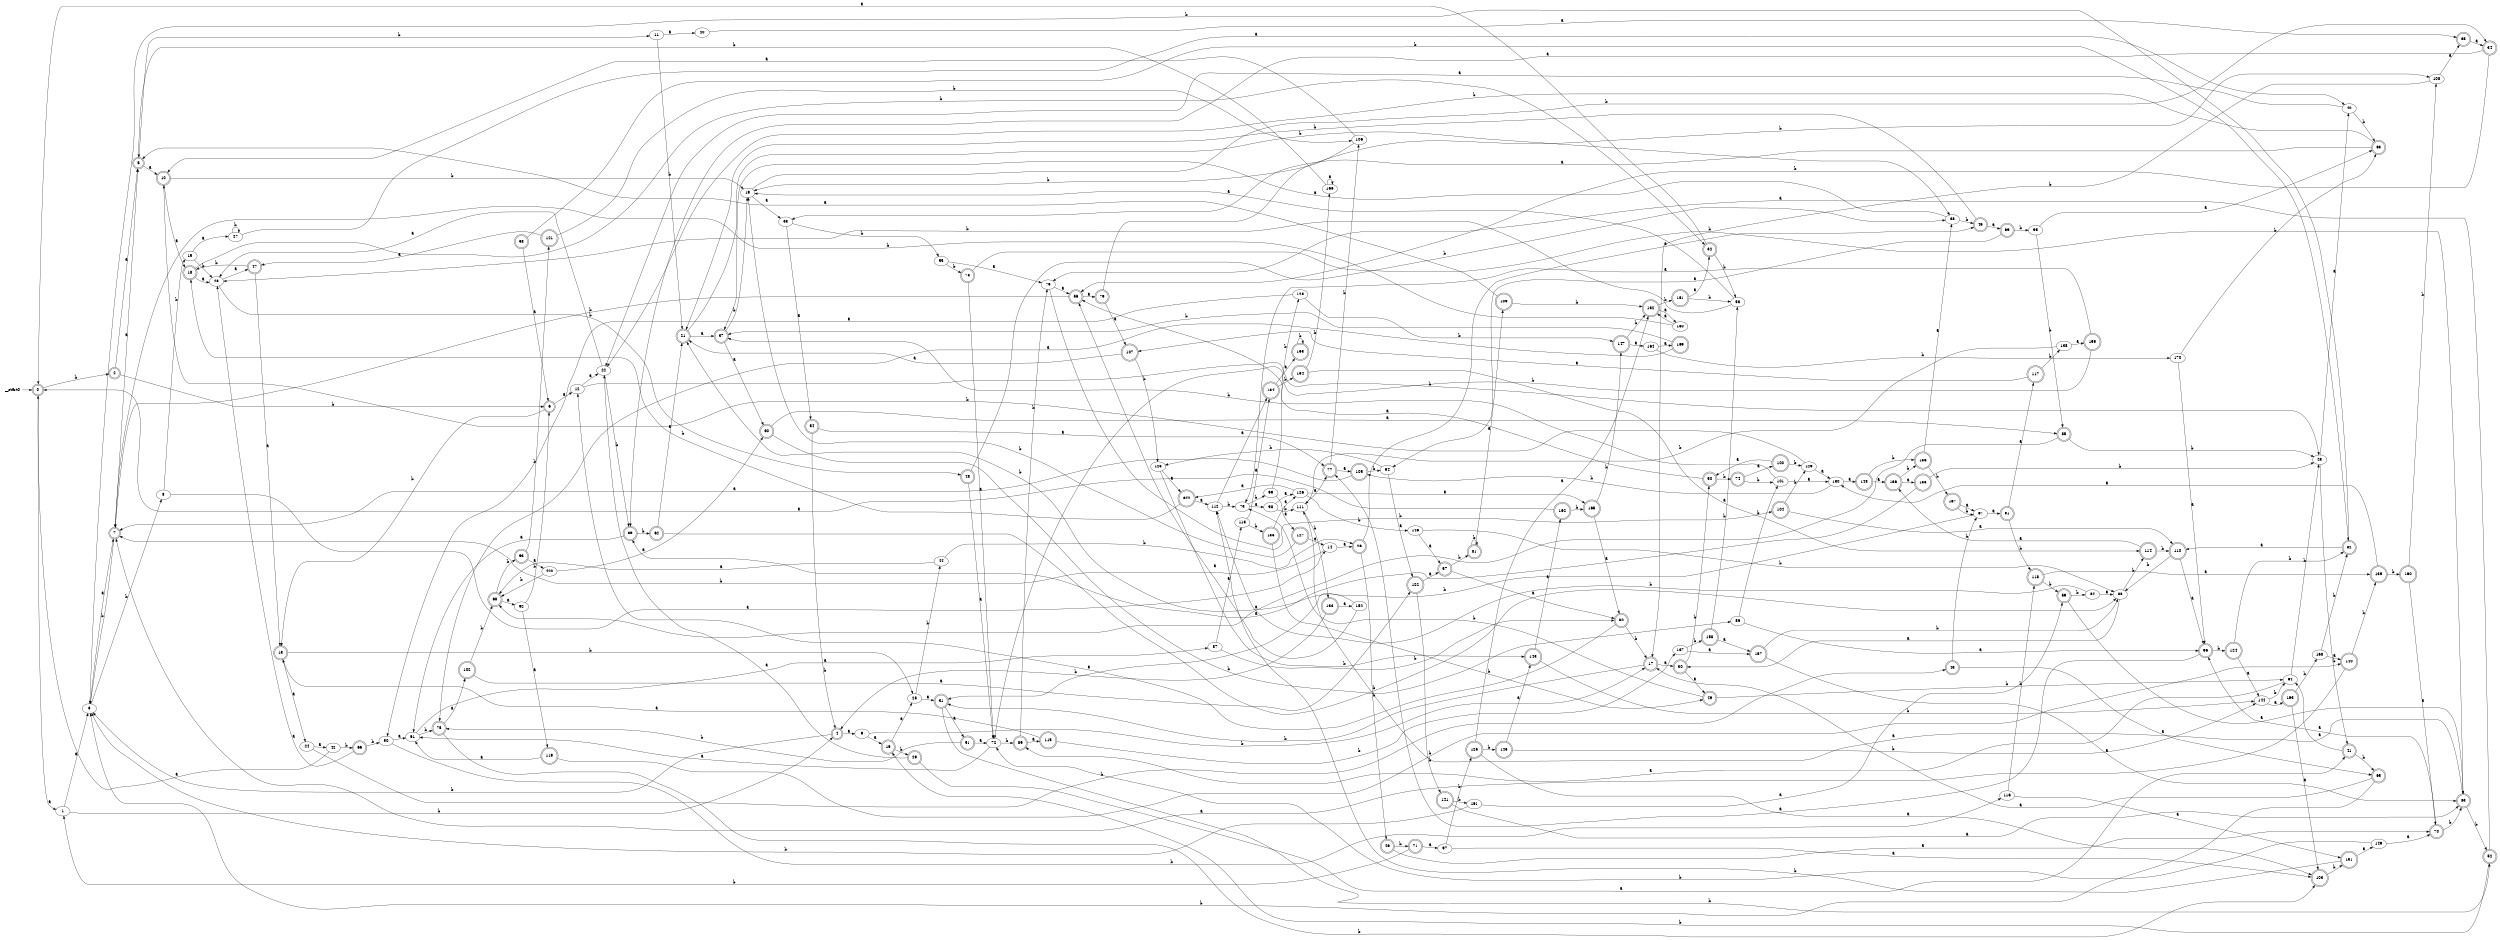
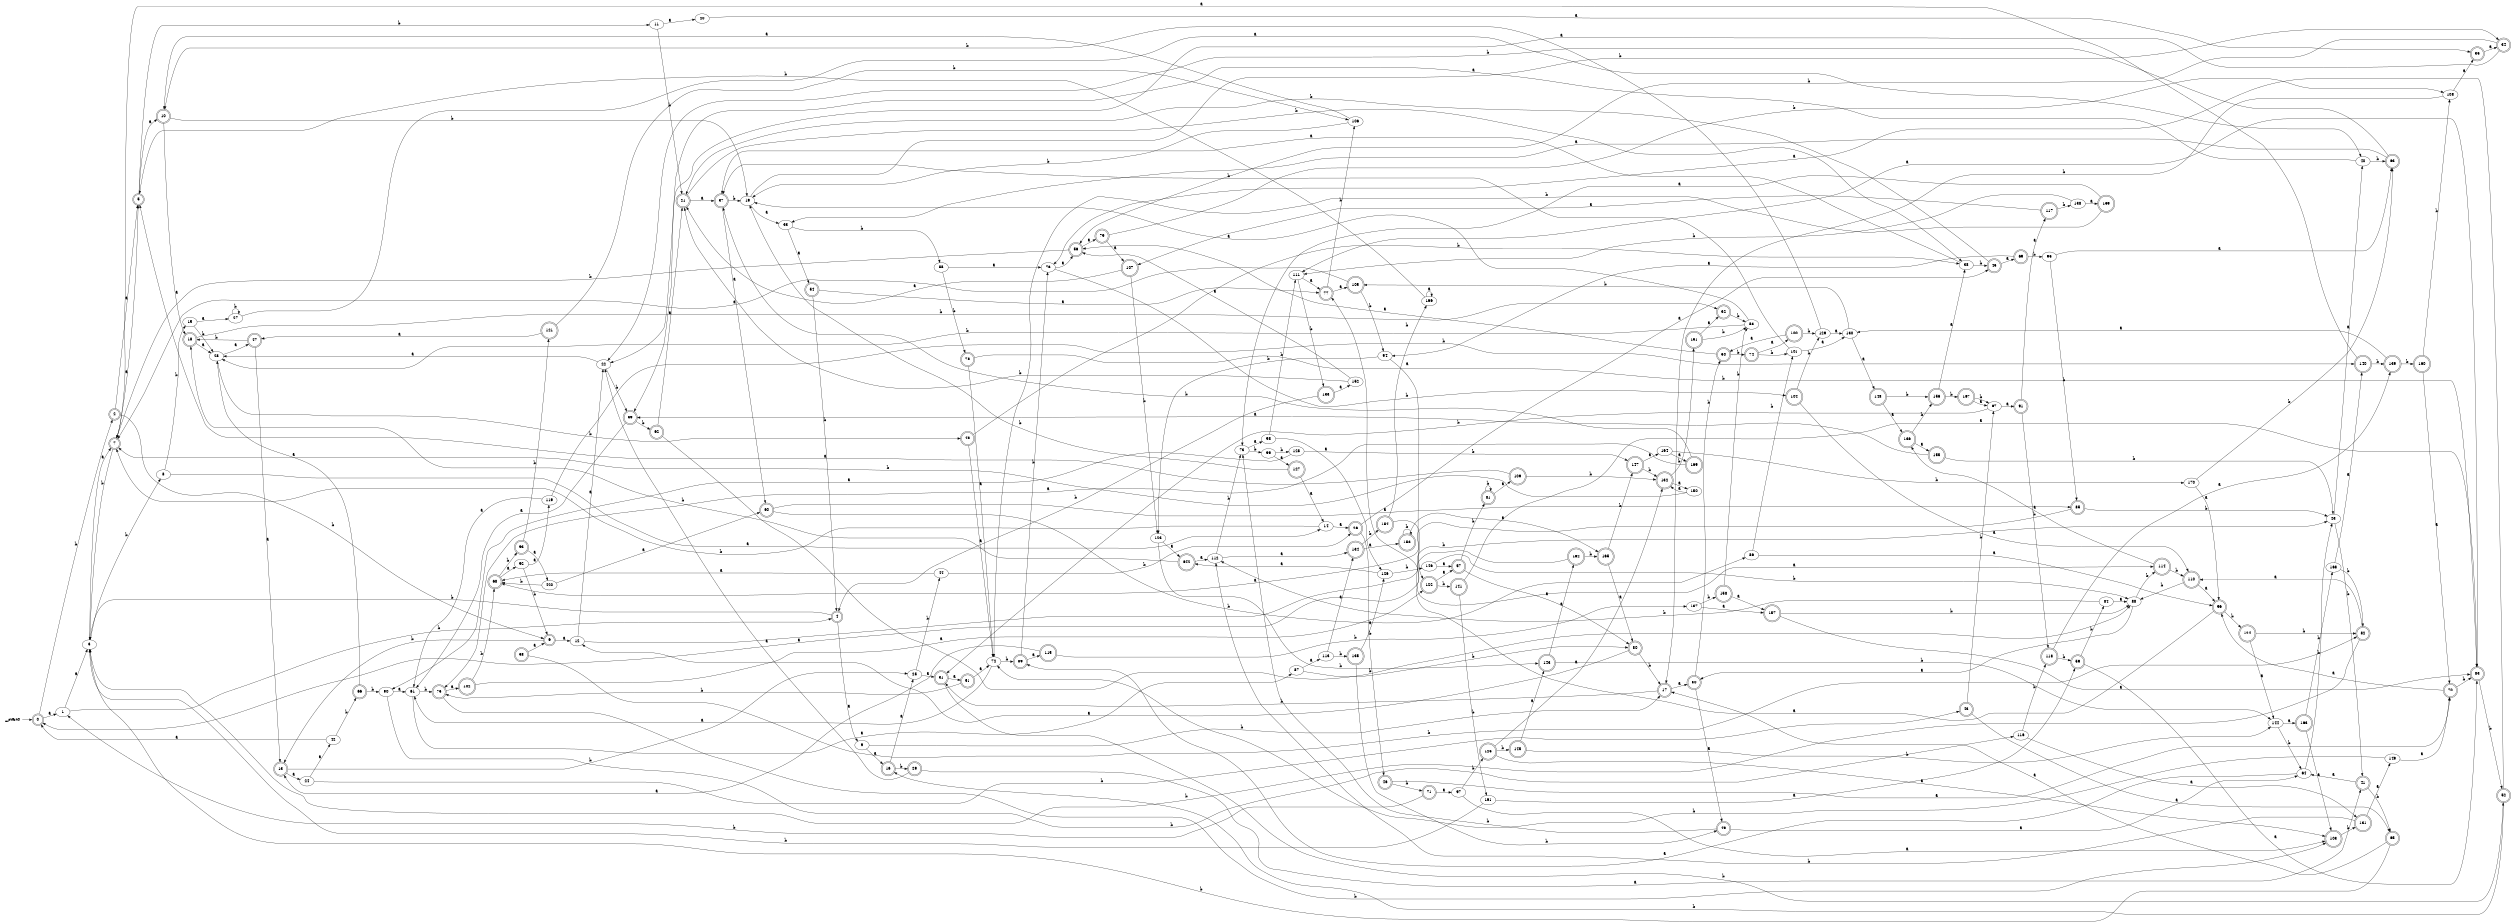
(742, 7) -> none
(1446, 495) -> (1495, 520)
(2007, 684) -> (2021, 828)
(549, 756) -> (549, 500)
